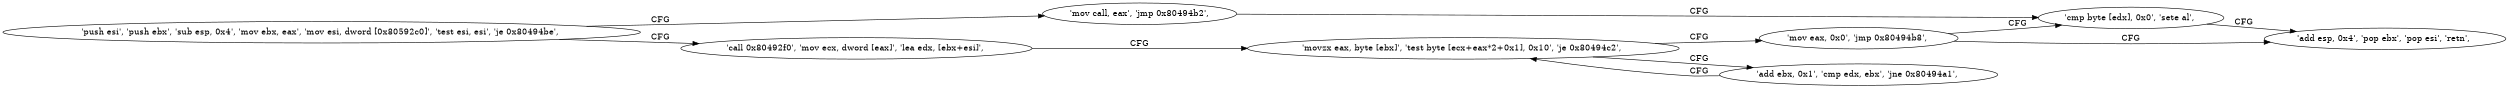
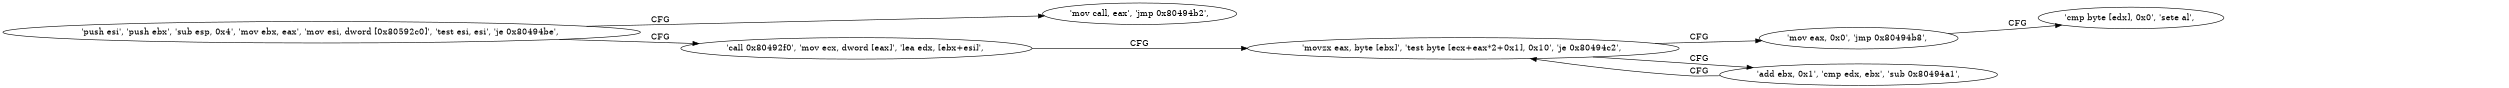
(1634, 16) -> none
(2385, 39) -> none
(1859, 75) -> (1859, 75)
